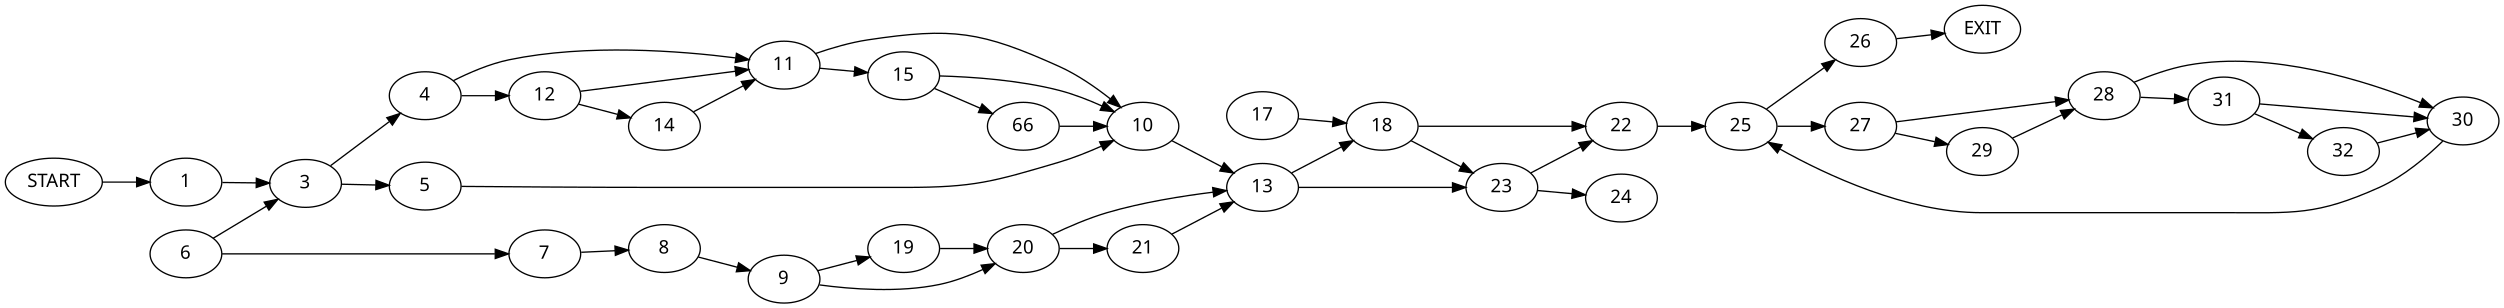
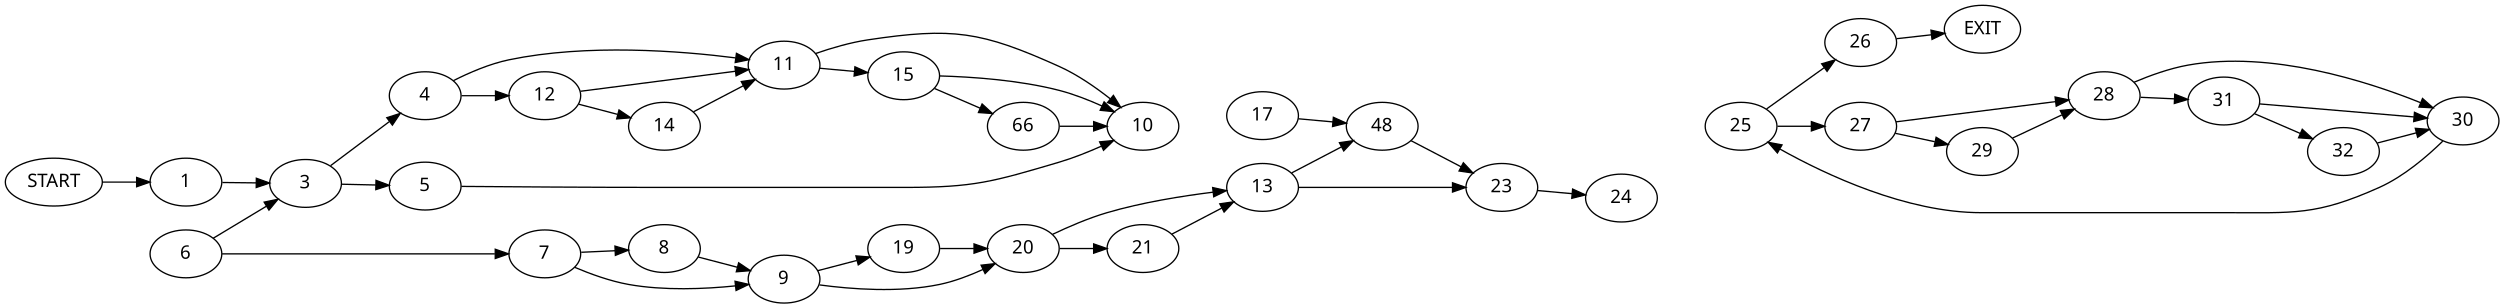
(1382, 126) -> (1382, 126)
(1621, 126) -> none
(1197, 154) -> none
none -> (654, 288)
